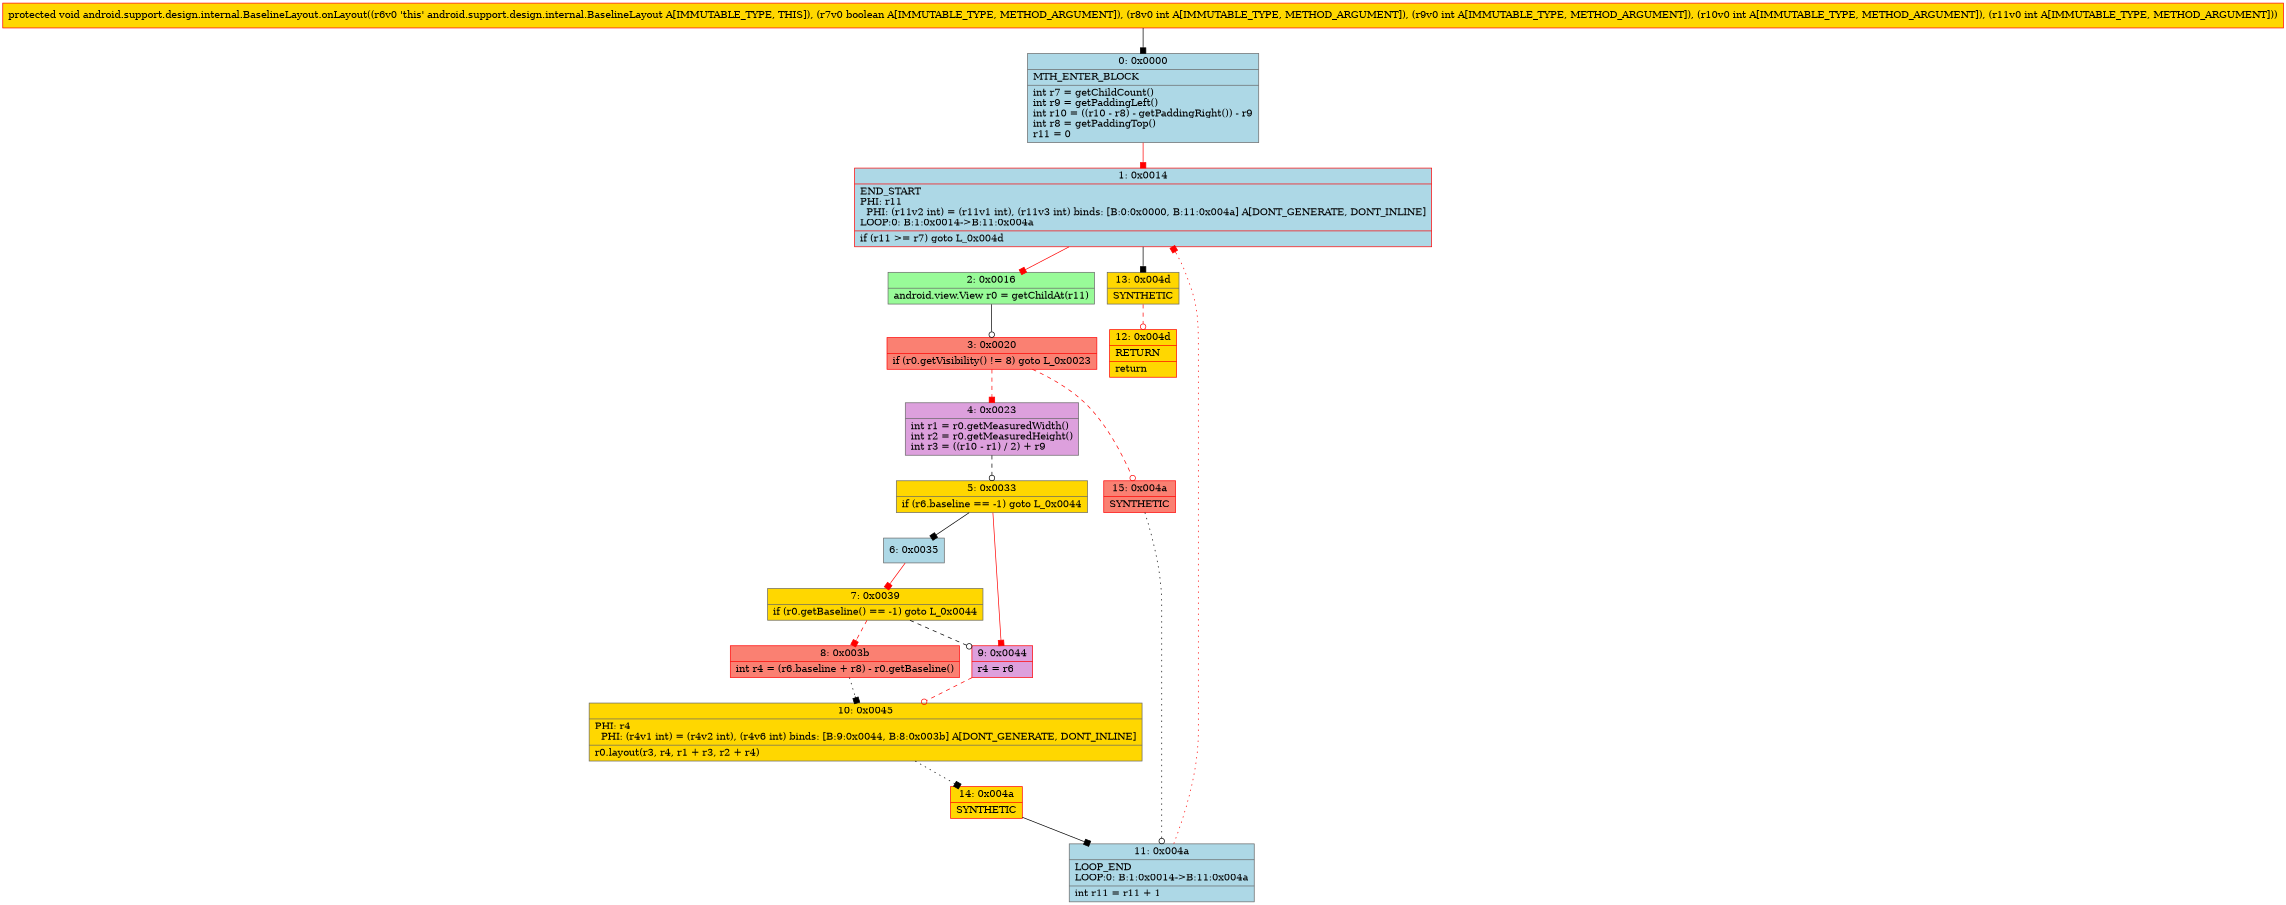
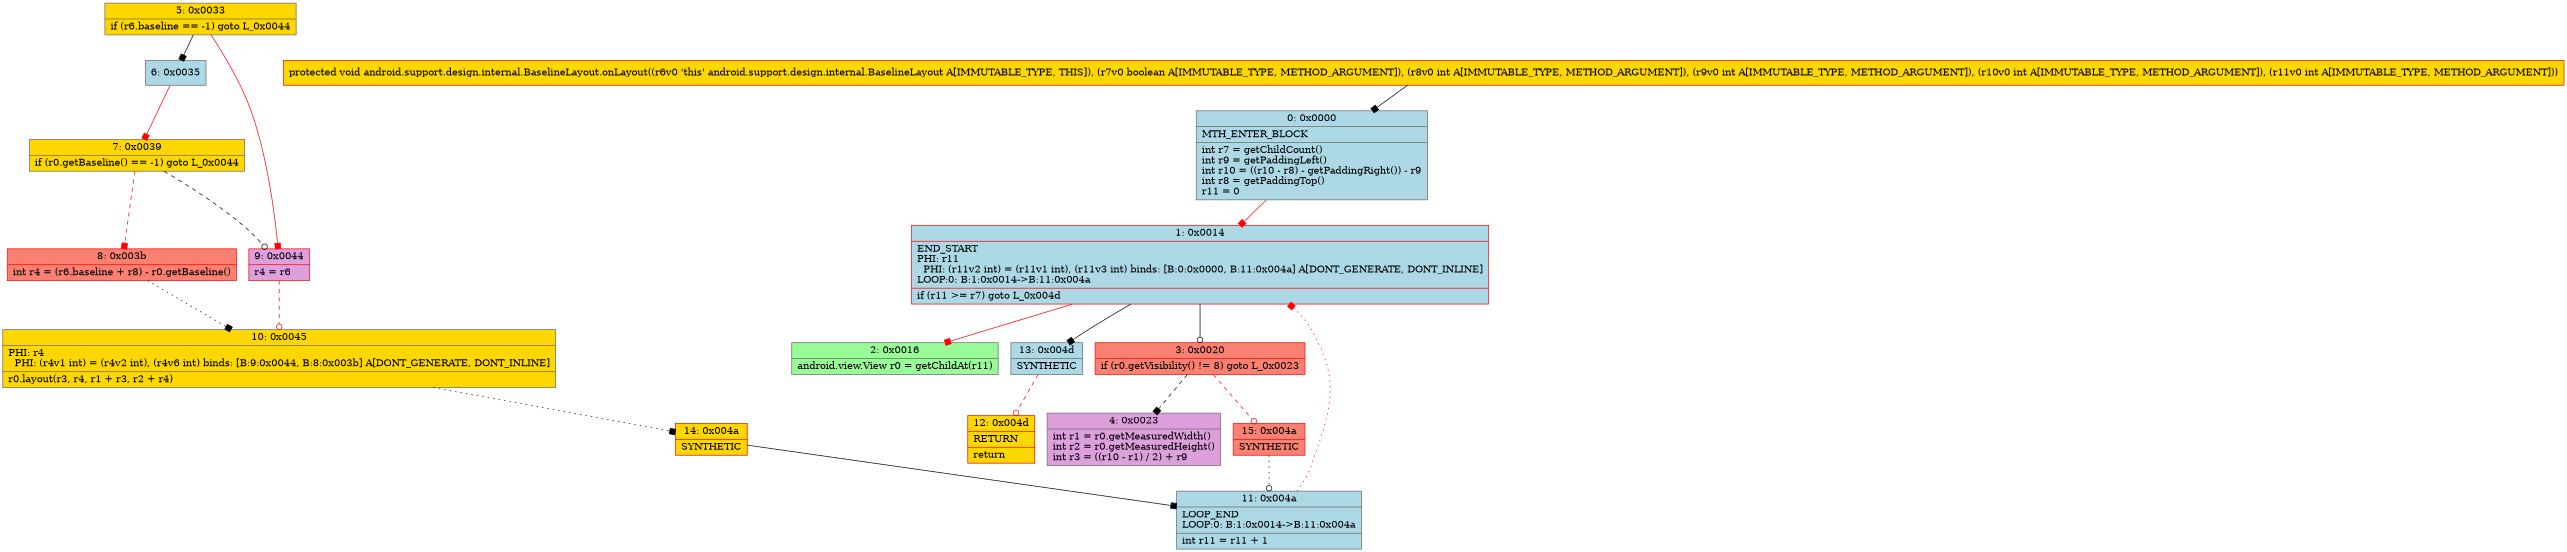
(1143, 288) -> (1047, 359)
(992, 318) -> (1200, 320)
(992, 383) -> (1173, 391)
(992, 465) -> none
